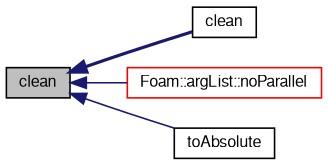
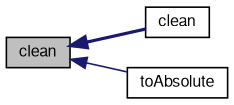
(224, 83) -> none
